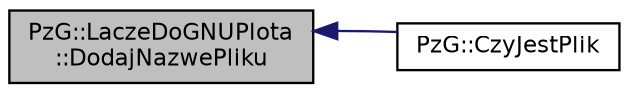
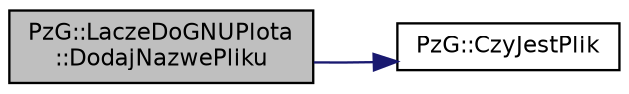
(367, 31) -> (344, 63)
